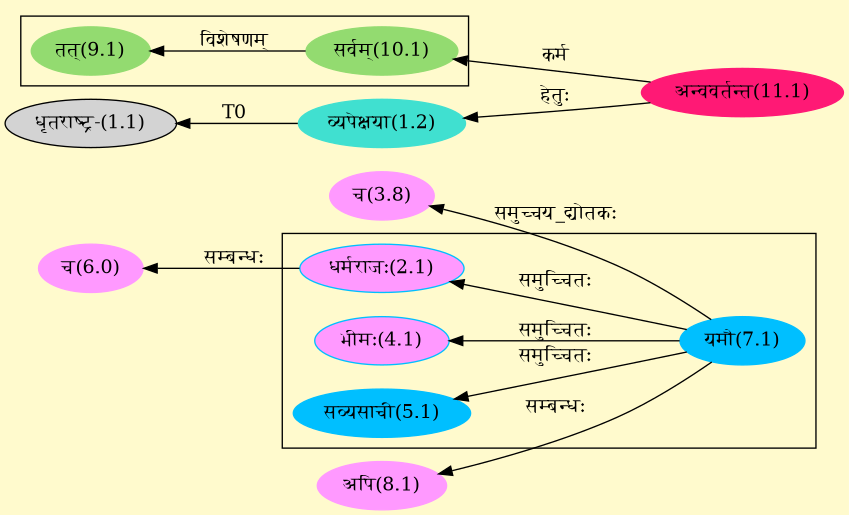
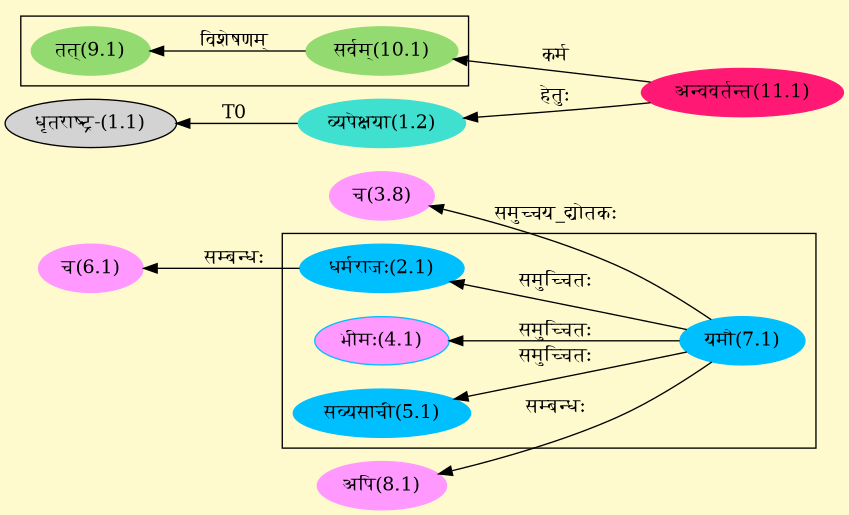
(91, 268) -> (91, 268)
(382, 268) -> (382, 268)
